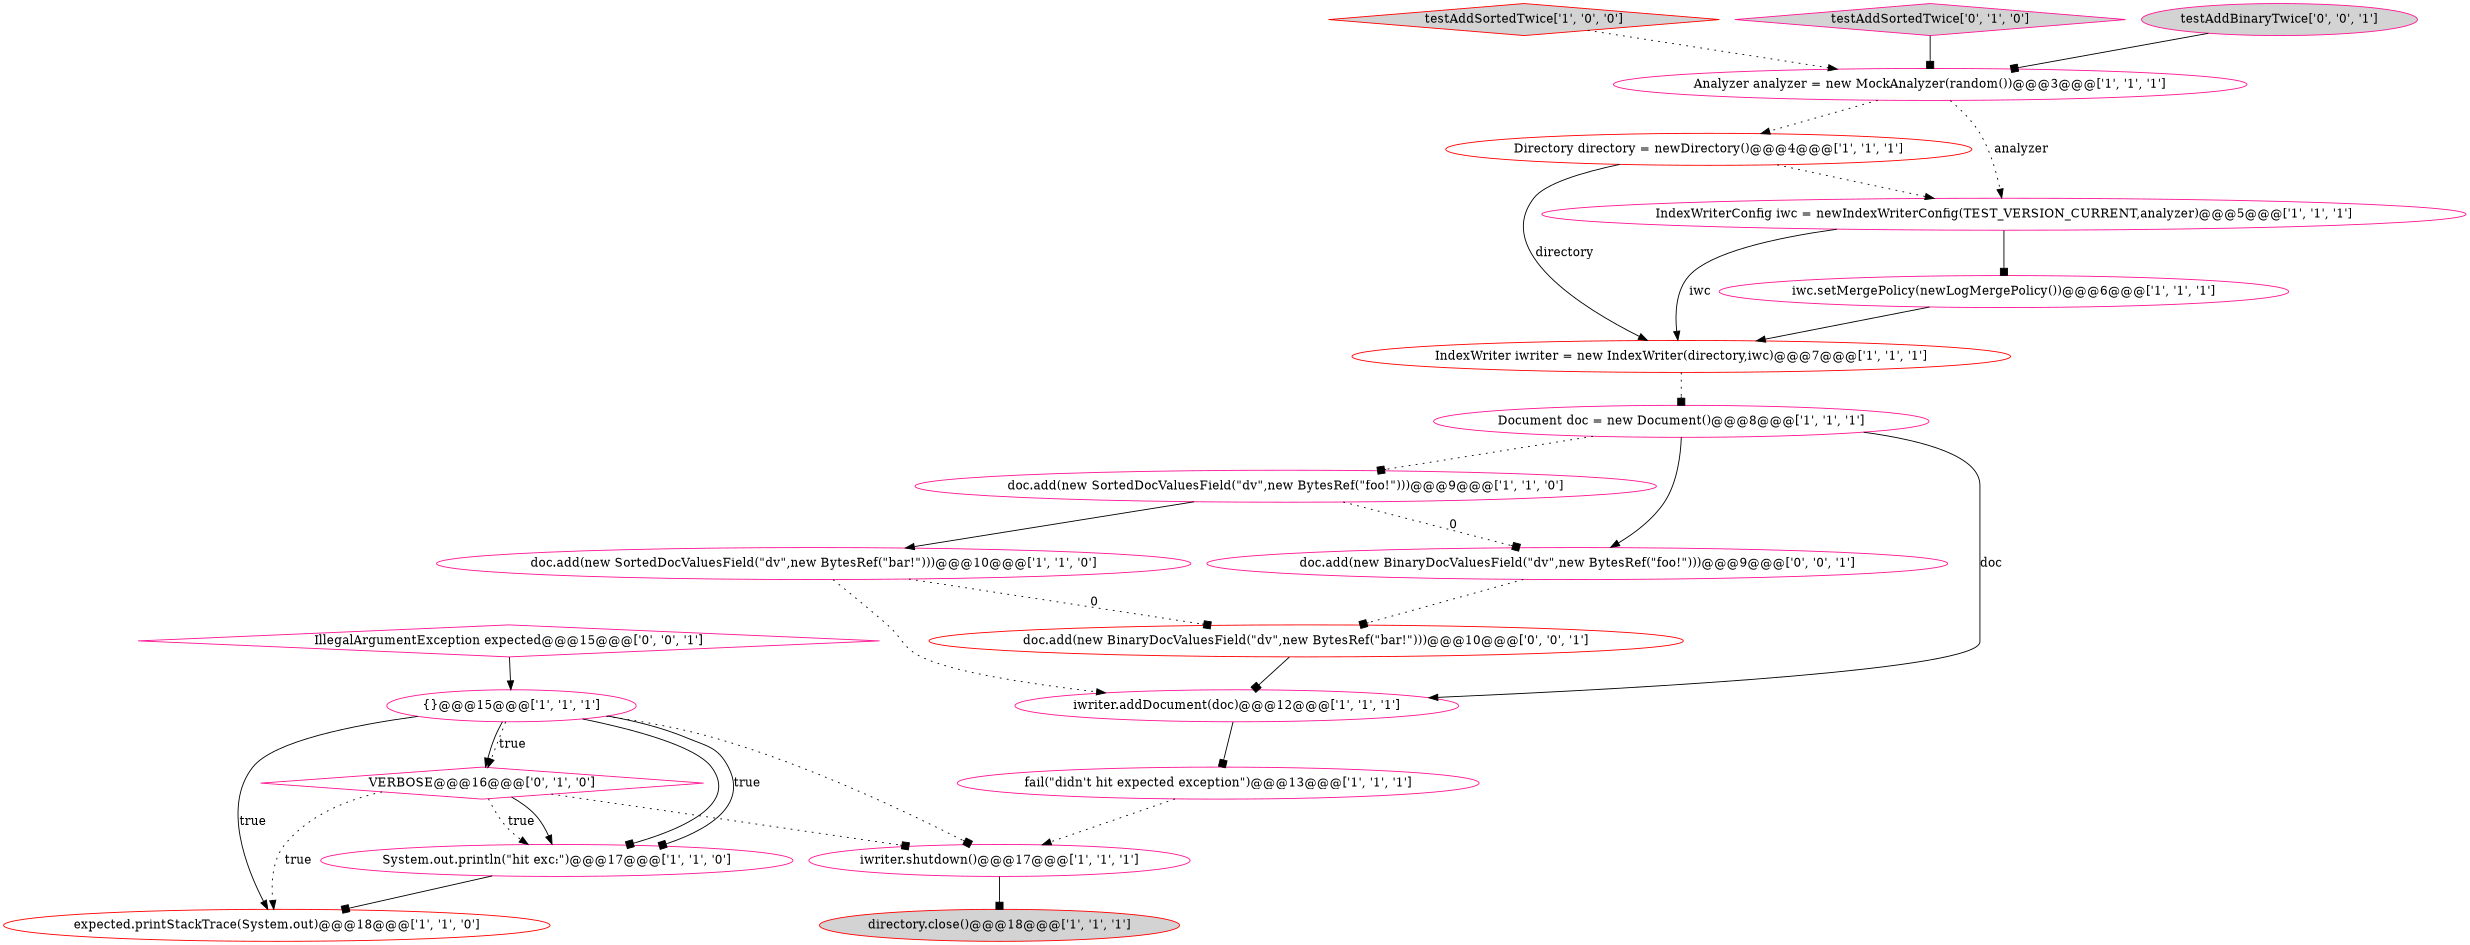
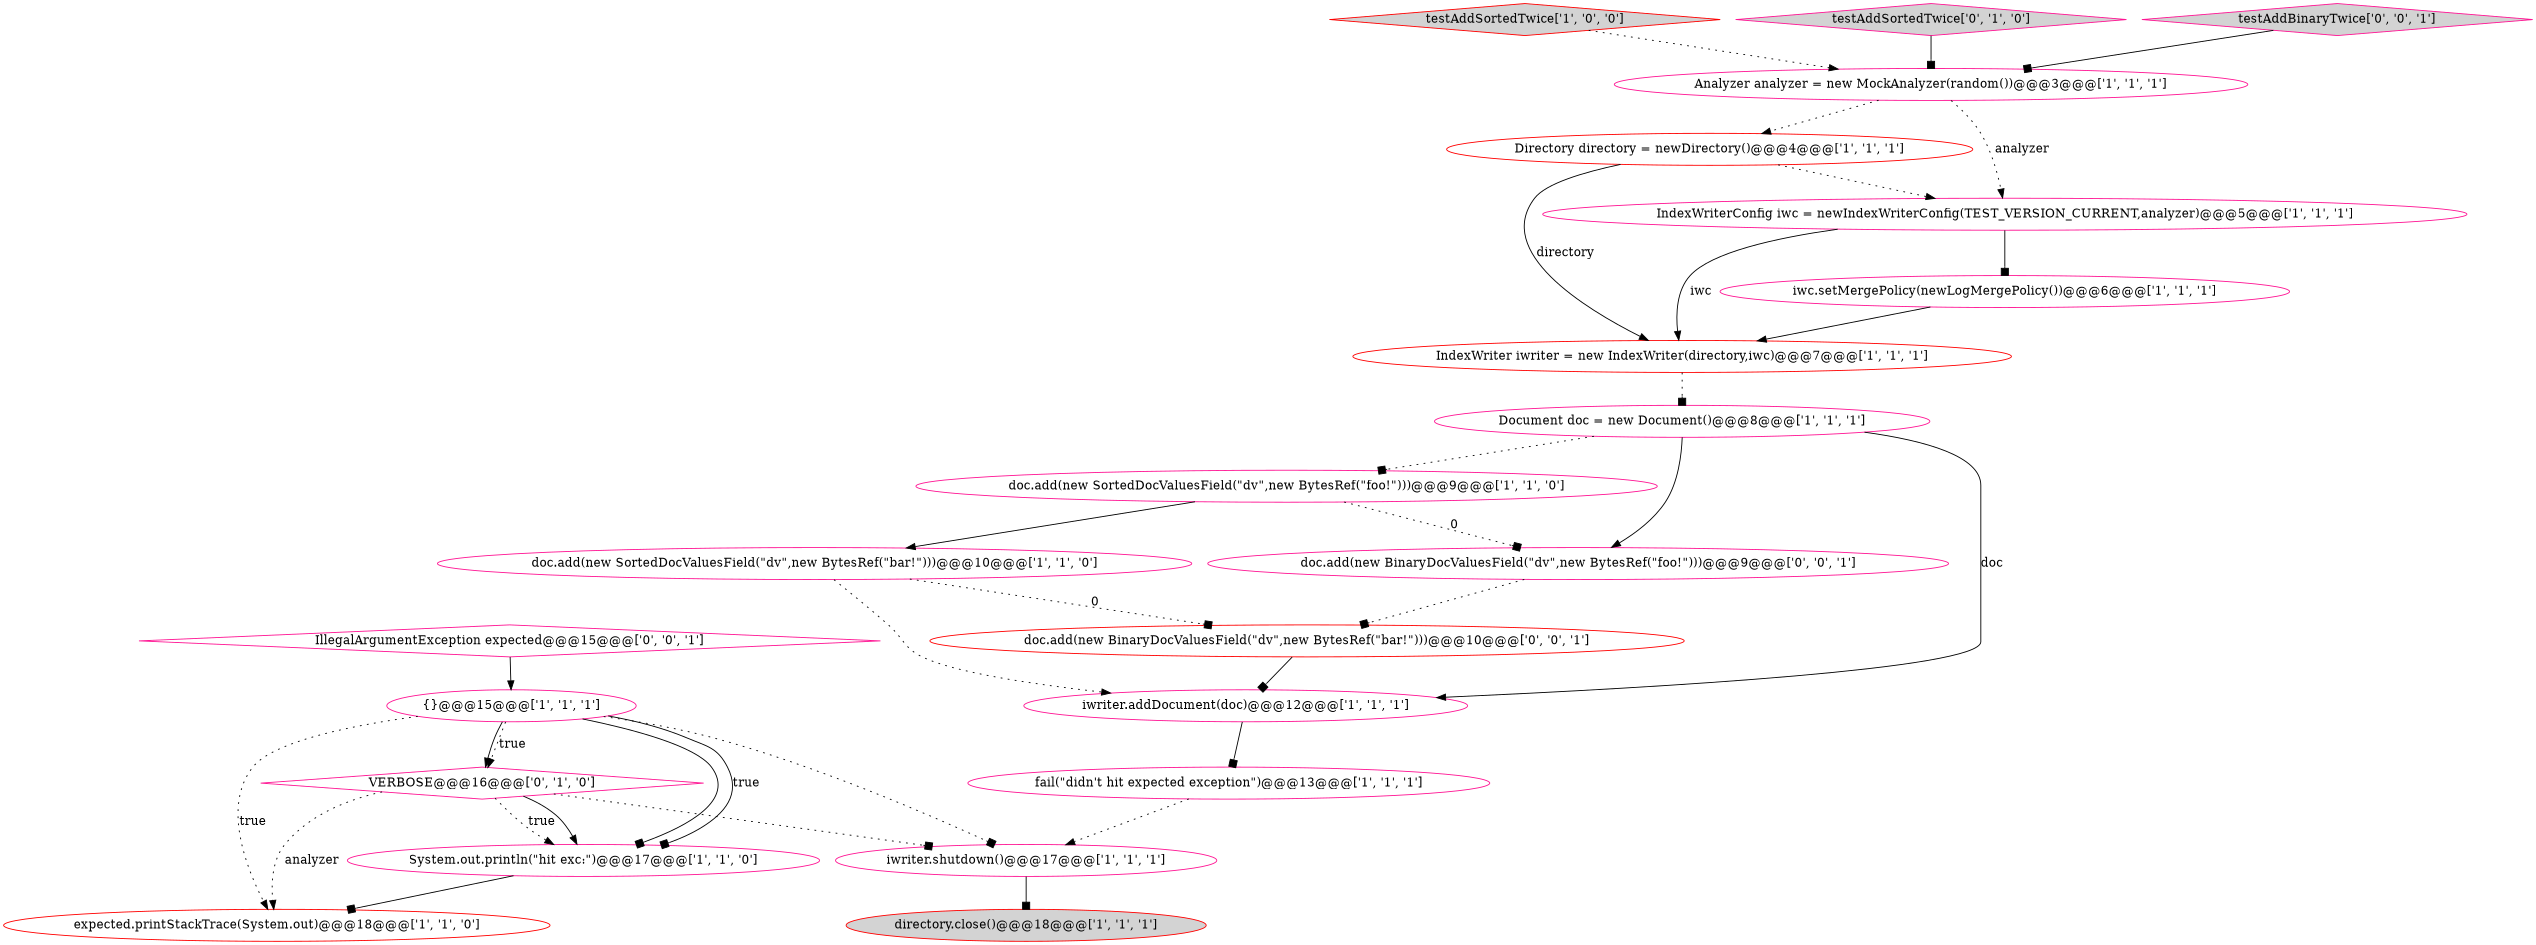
(2279, 20) -> (2337, 20)
(266, 756) -> (266, 756)
(299, 860) -> (312, 860)
